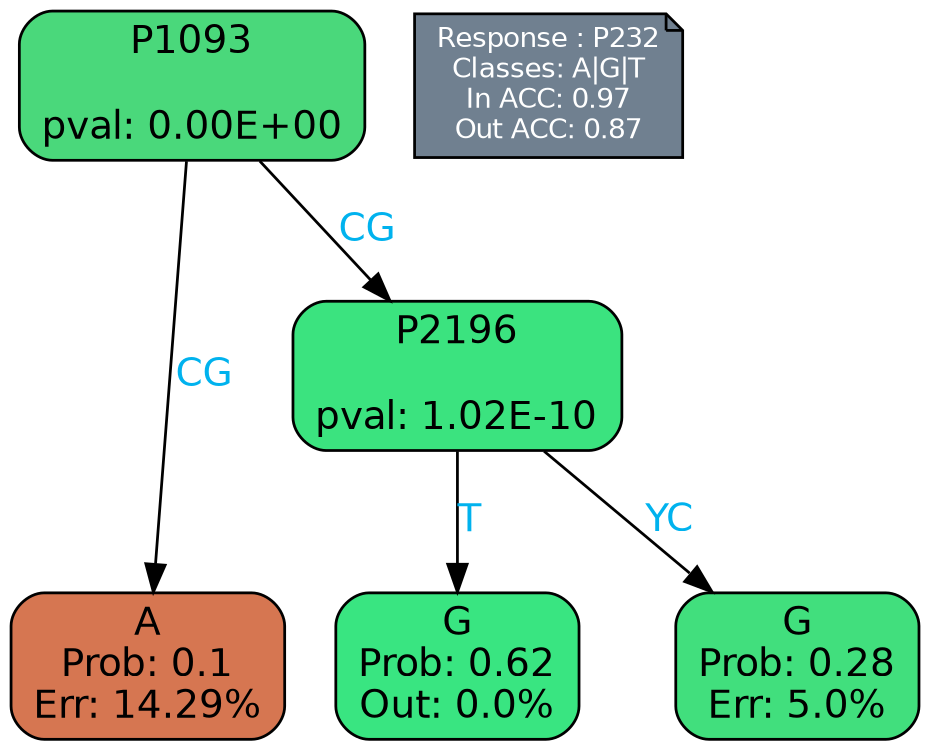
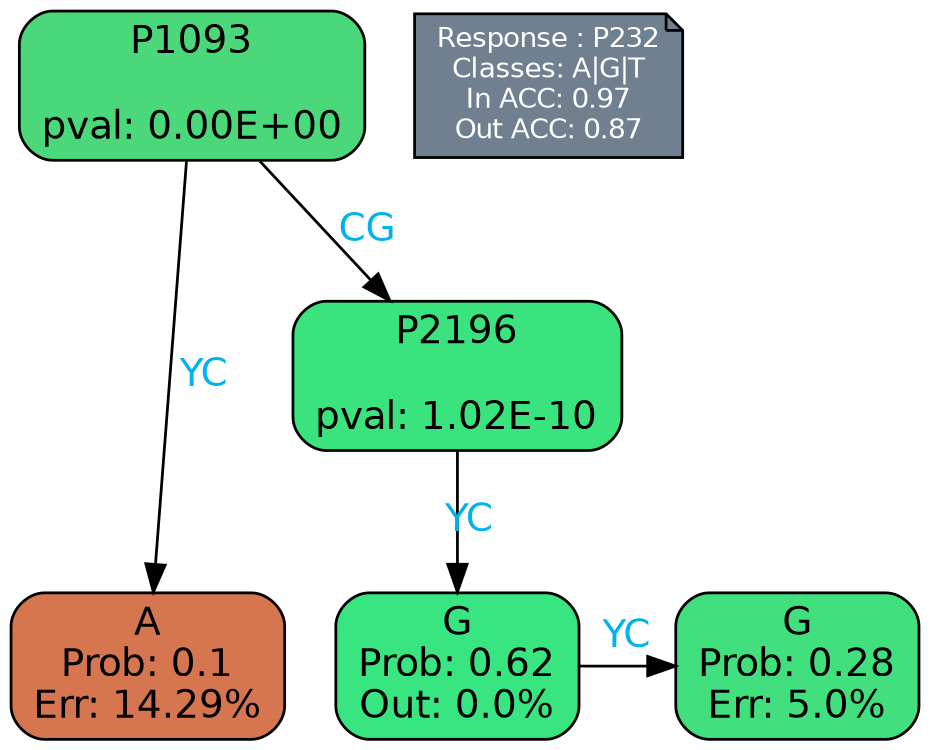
(205, 376) -> (205, 376)
(617, 512) -> (613, 666)
(470, 521) -> (470, 521)
